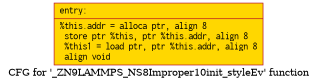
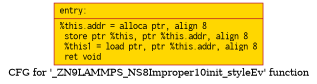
(85, 57) -> (80, 57)
